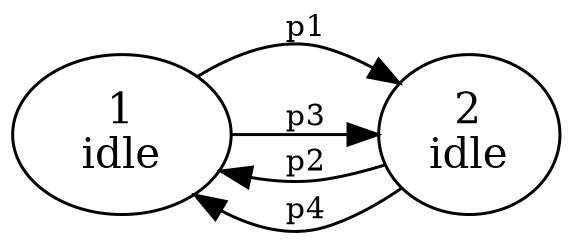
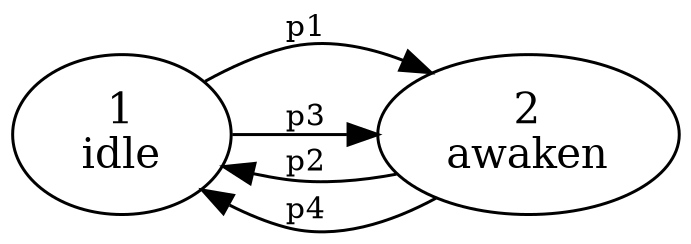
(469, 135) -> (529, 135)
